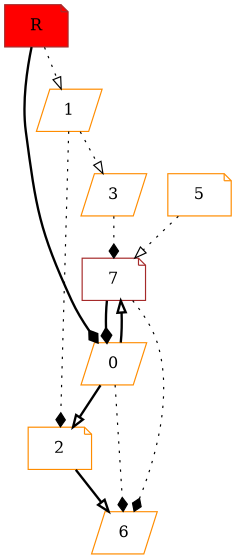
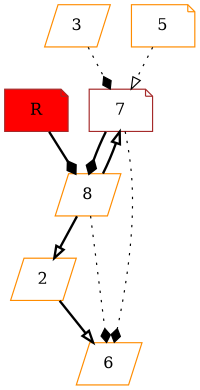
(69, 110) -> none
(114, 364) -> (88, 195)
(60, 448) -> (43, 279)
